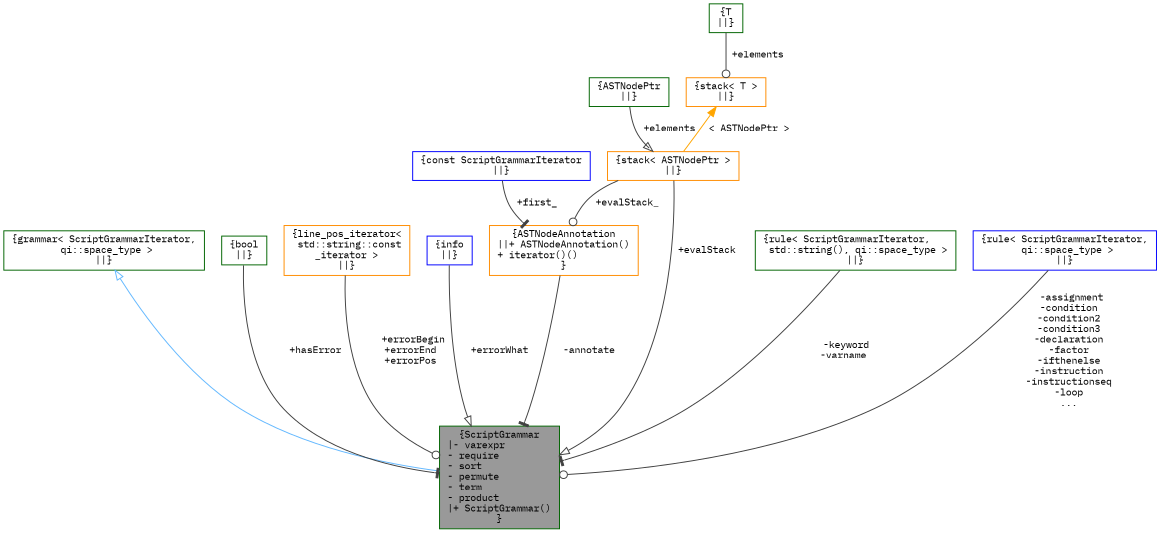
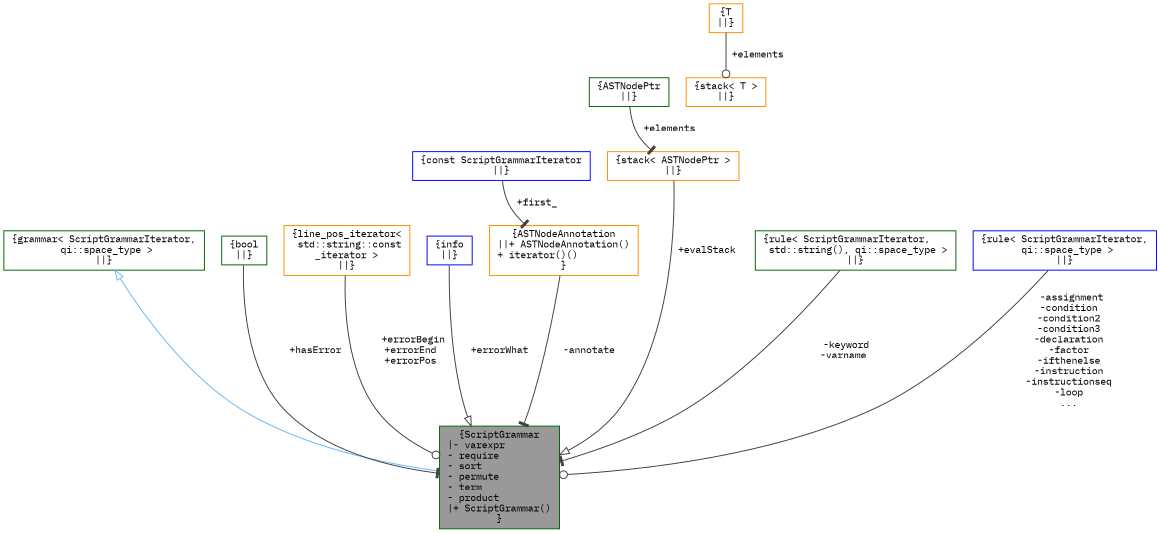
(726, 18) -> (726, 18)
(635, 130) -> (635, 130)
(697, 133) -> none
(593, 195) -> none
